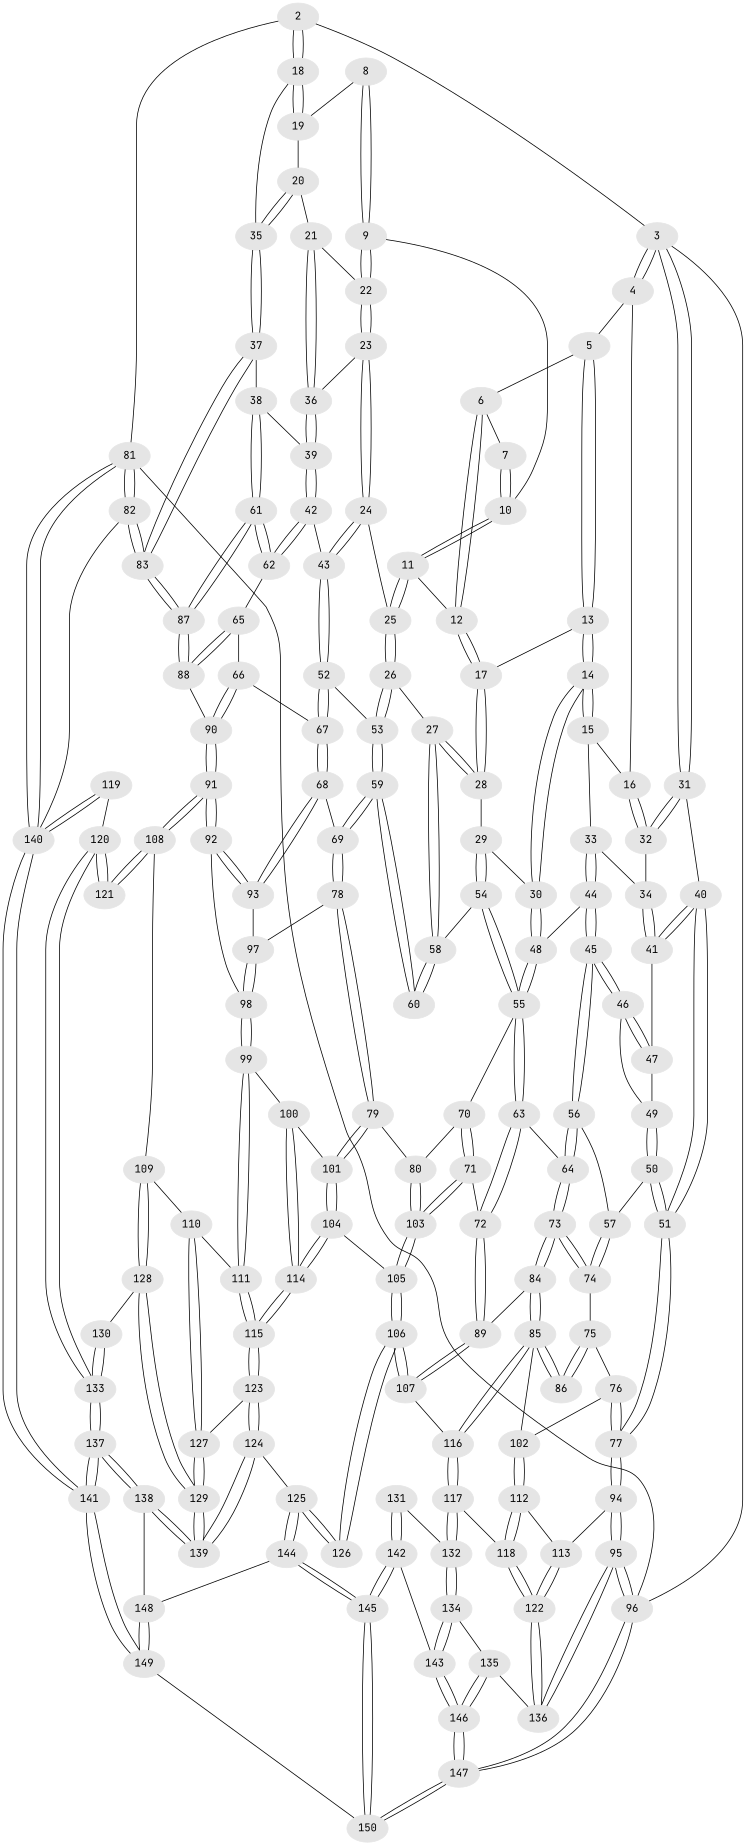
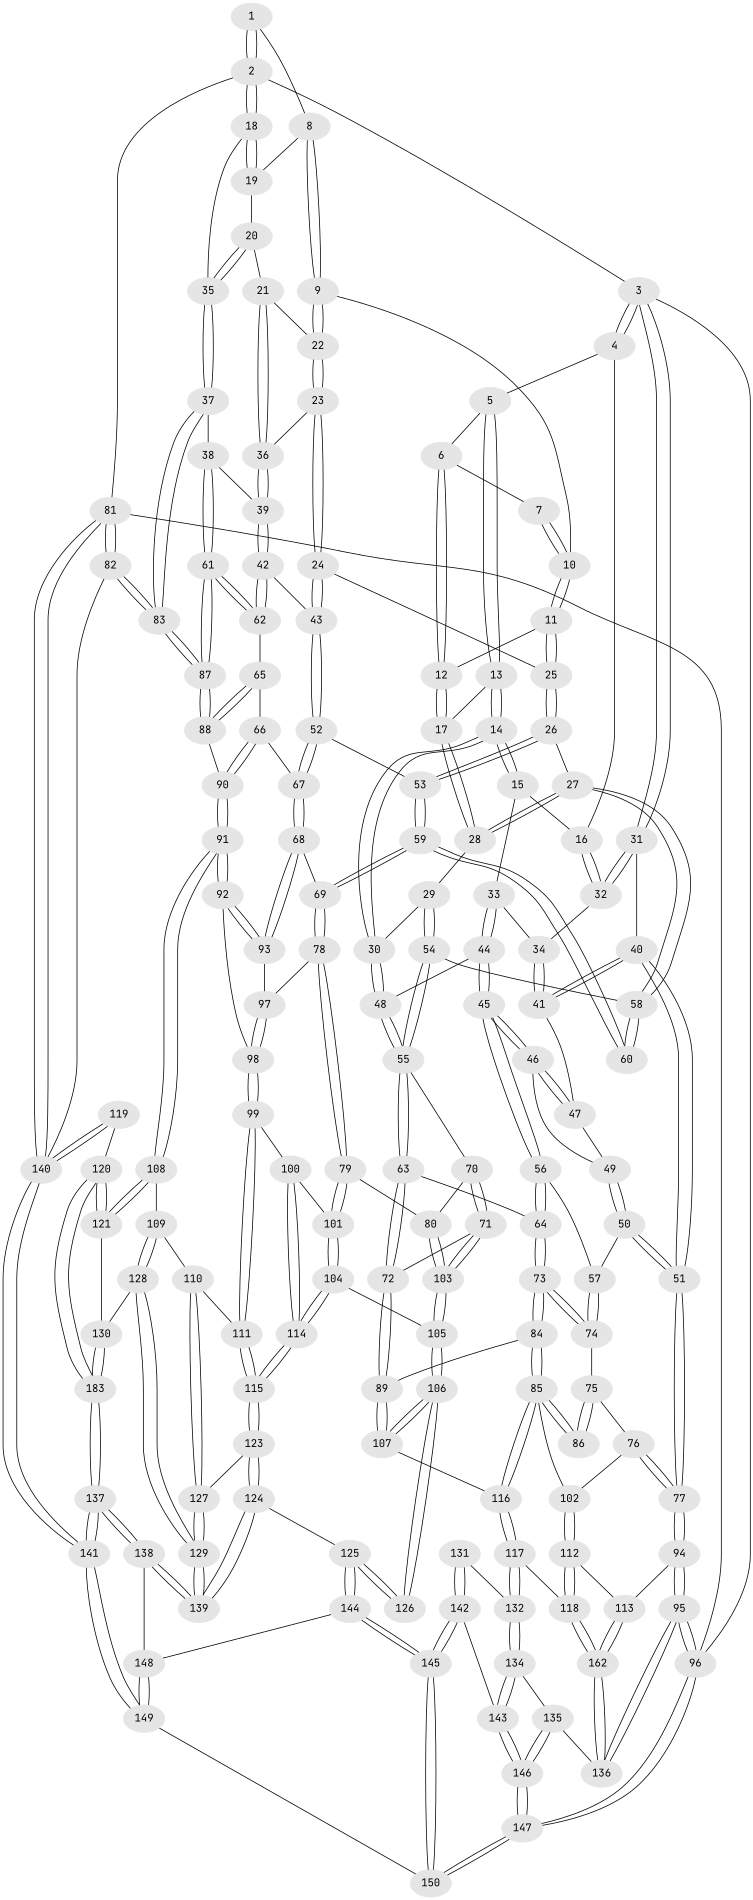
none -> (252, 17)
none -> (101, 1279)
(95, 1389) -> (95, 1389)
(535, 1609) -> (598, 1664)
